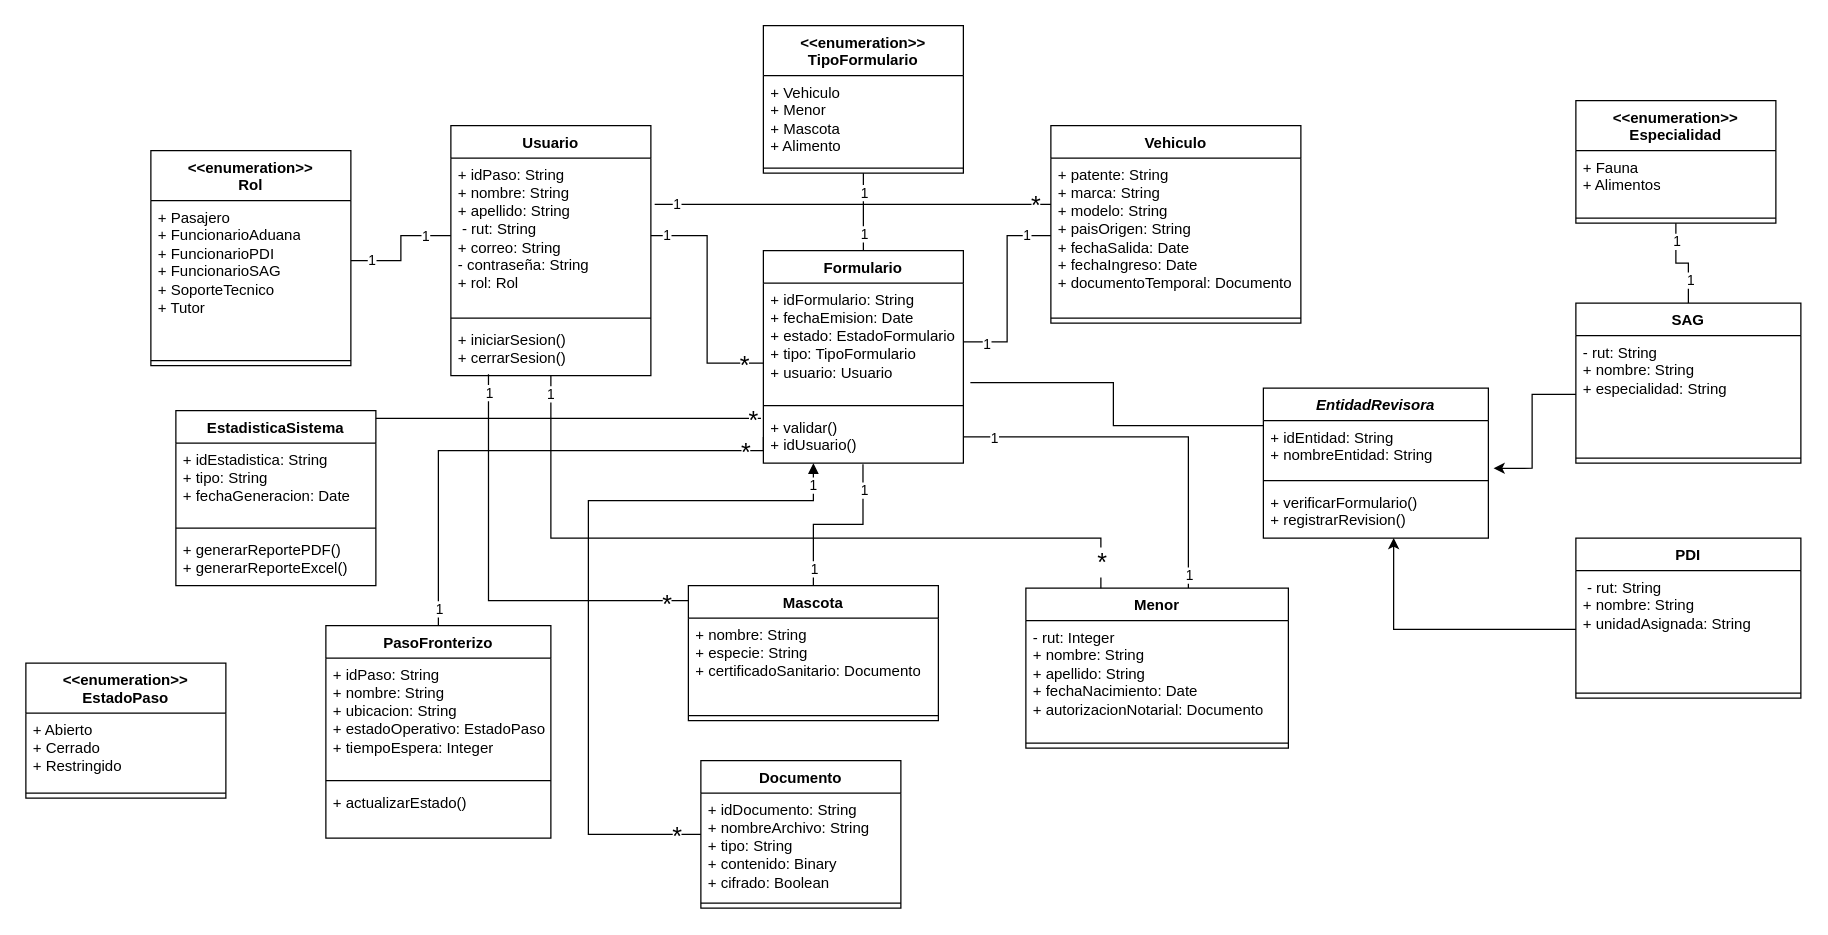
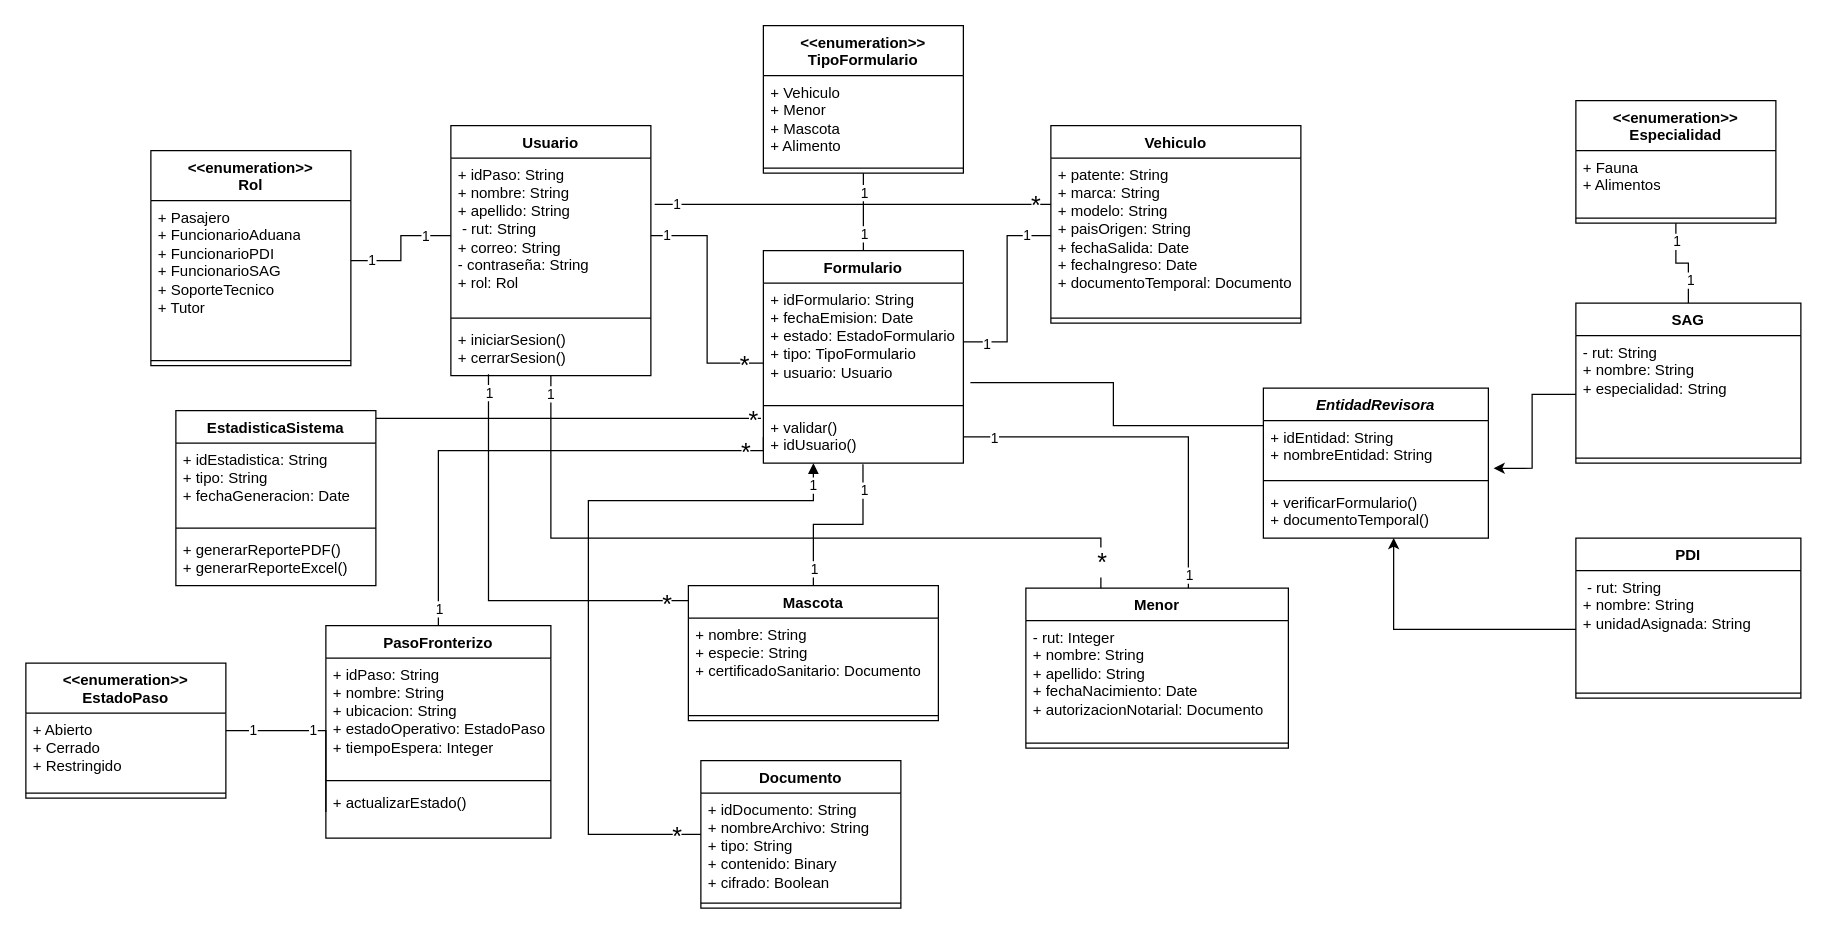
(1357, 512) -> (1357, 512)
none -> (275, 731)
